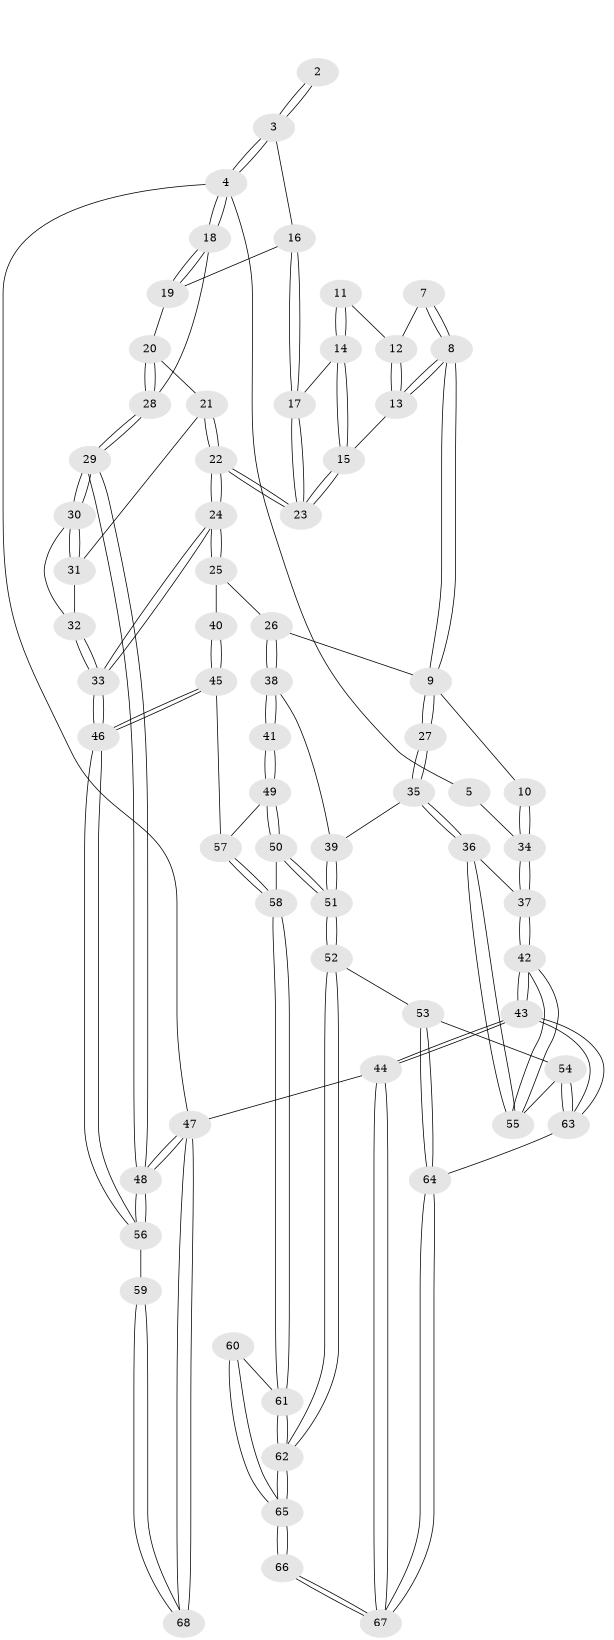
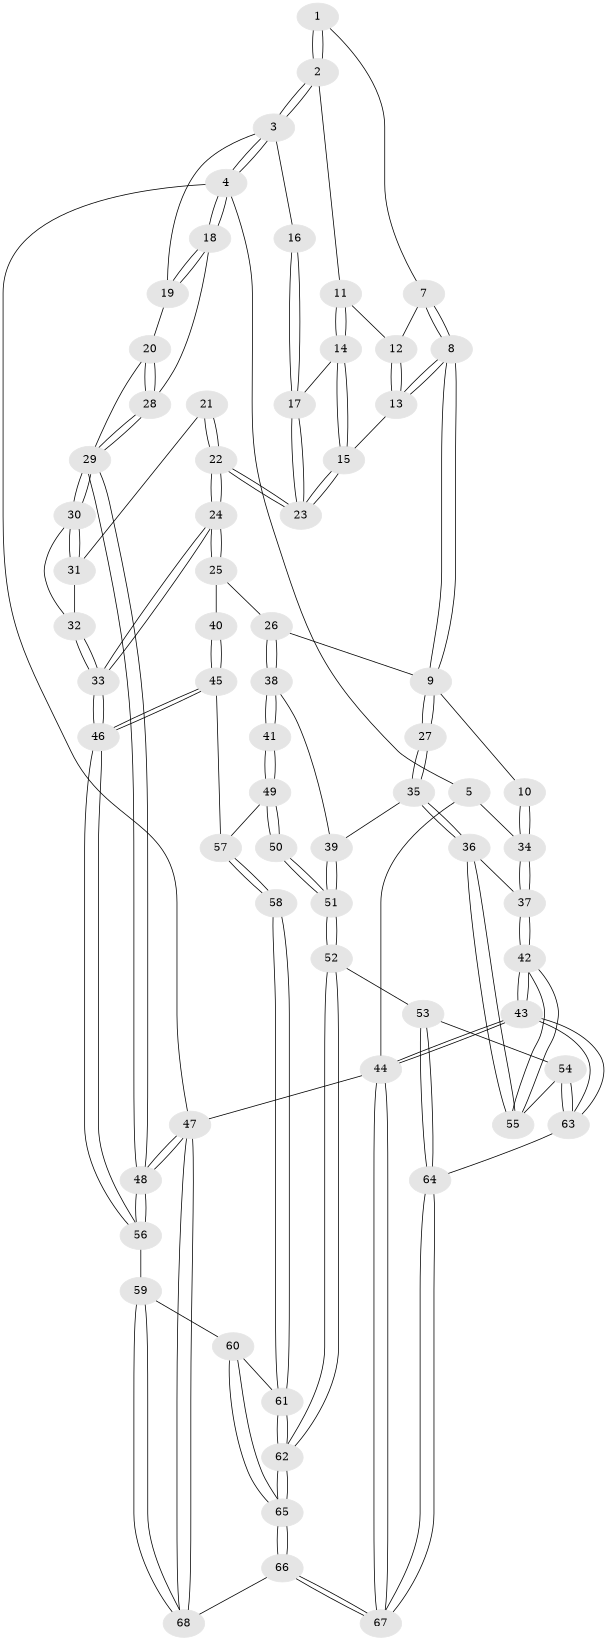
none -> (318, 17)
none -> (329, 183)
(231, 266) -> (184, 195)
(179, 377) -> (116, 403)
(276, 876) -> none
none -> (381, 915)
none -> (185, 1318)
none -> (233, 1596)
